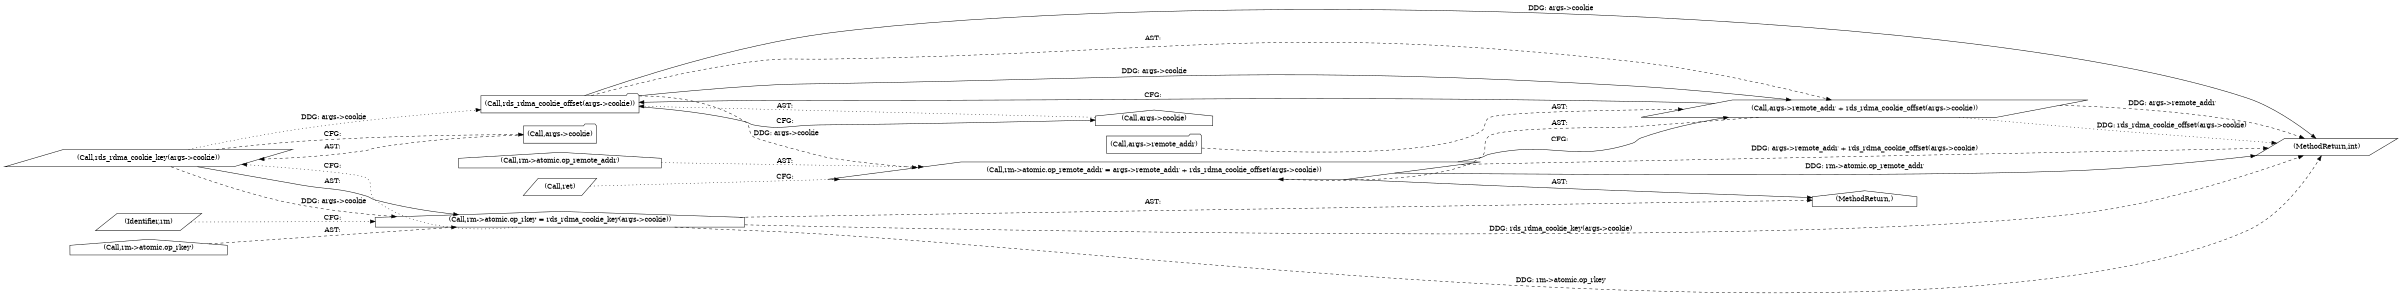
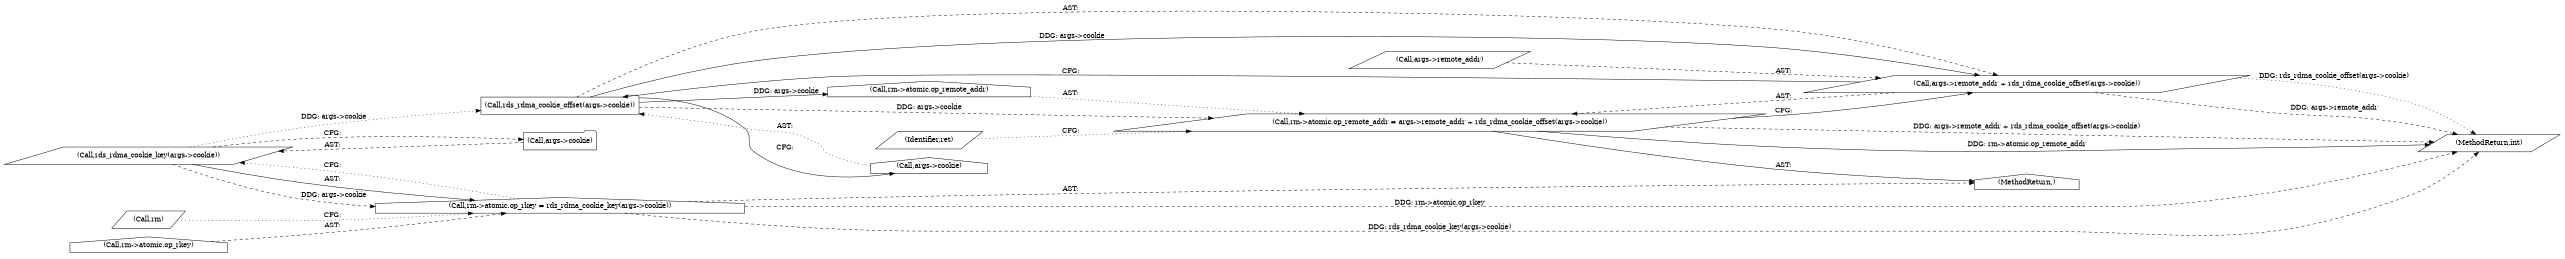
(1452, 12) -> (731, 98)
(1154, 145) -> (1440, 60)
(560, 187) -> (929, 140)
(149, 222) -> (149, 220)
